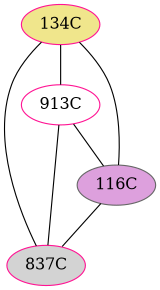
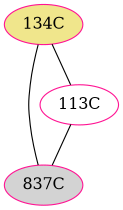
(61, 105) -> (79, 105)
(116, 185) -> none
